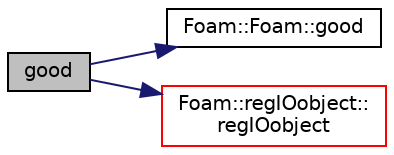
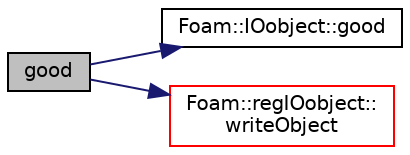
(274, 28) -> (282, 28)
(274, 116) -> (282, 116)
